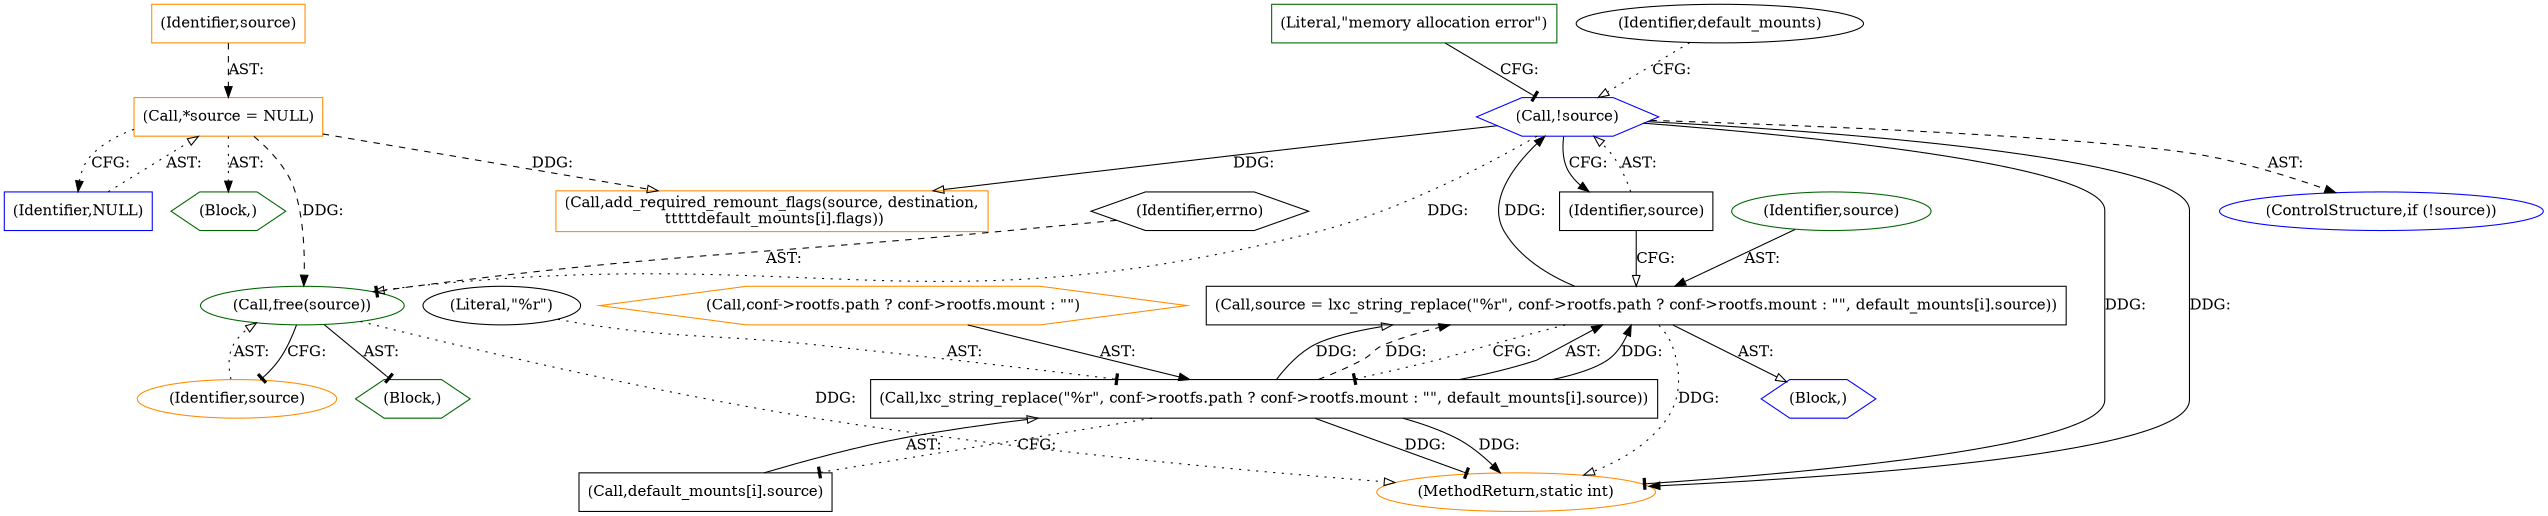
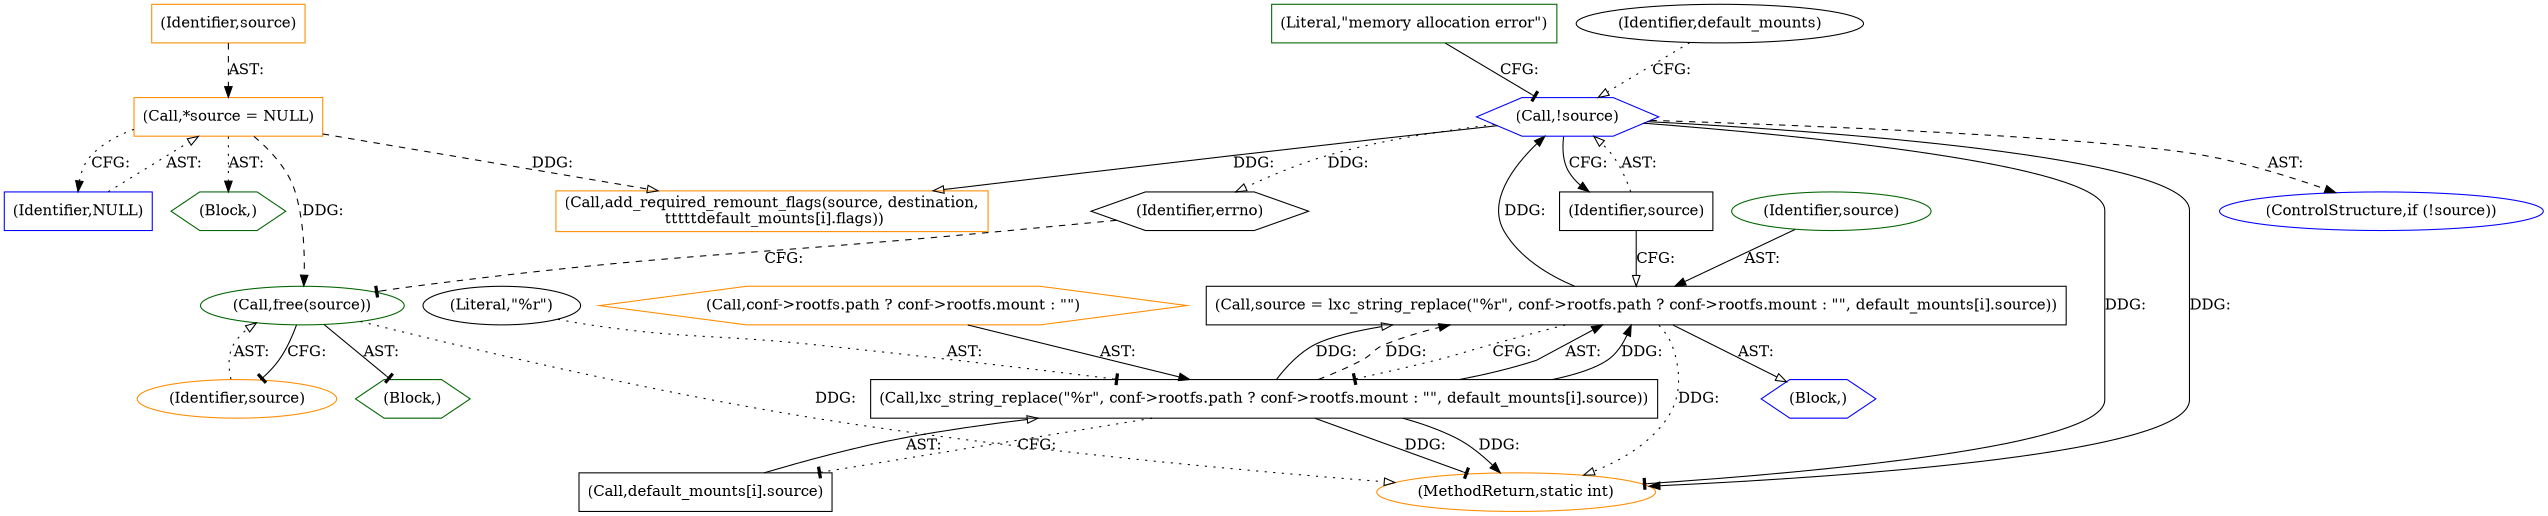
(786, 259) -> (786, 259)
(972, 281) -> (1355, 148)
